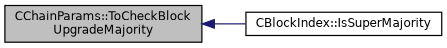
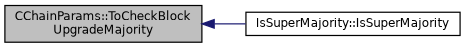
(344, 24) -> (353, 24)
